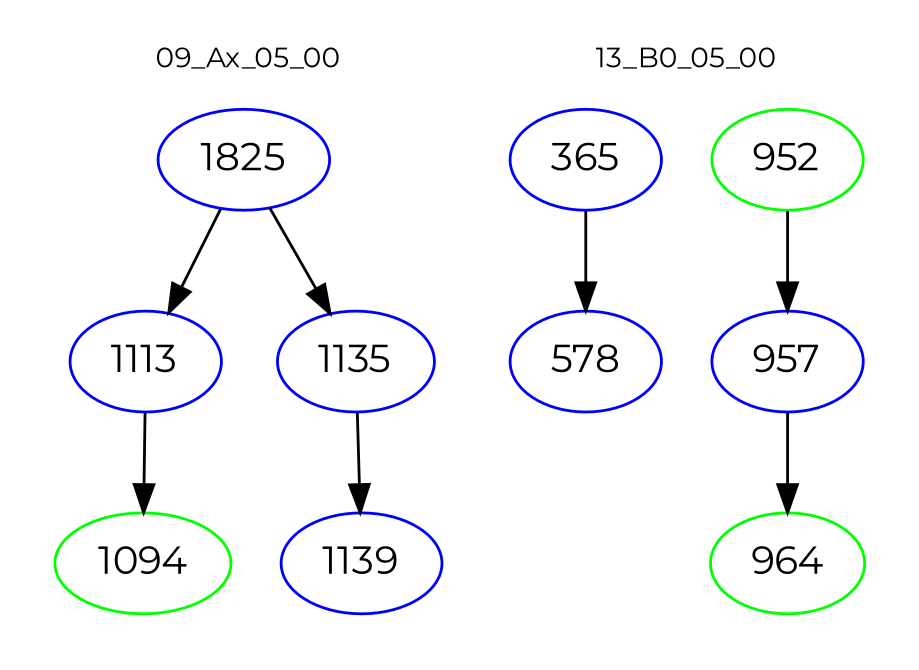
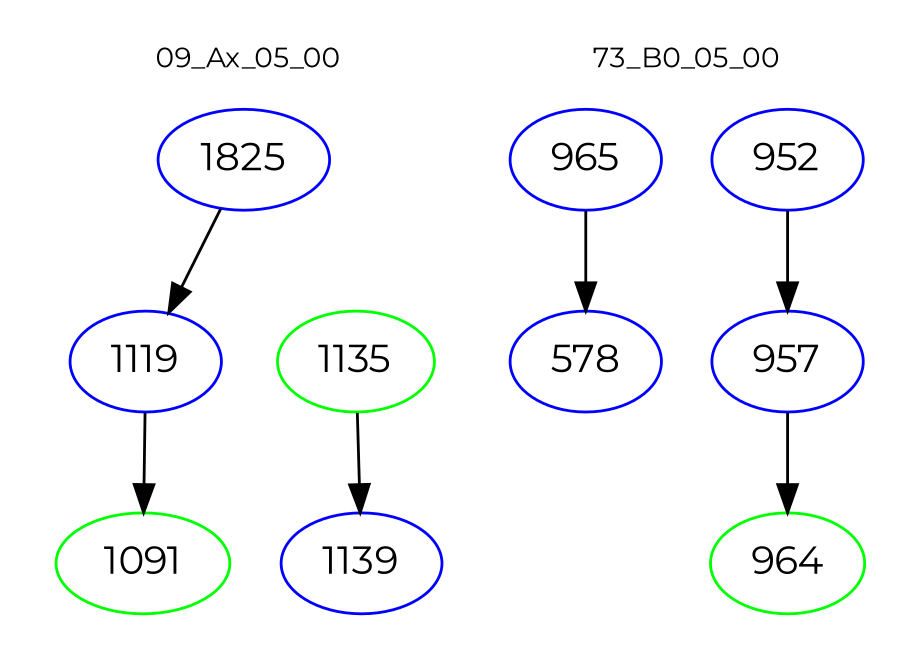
(687, 60) -> (687, 60)
(586, 160) -> (586, 160)
(788, 160) -> (788, 160)
(293, 249) -> none
(146, 362) -> (146, 362)
(356, 362) -> (356, 362)
(143, 563) -> (143, 563)
